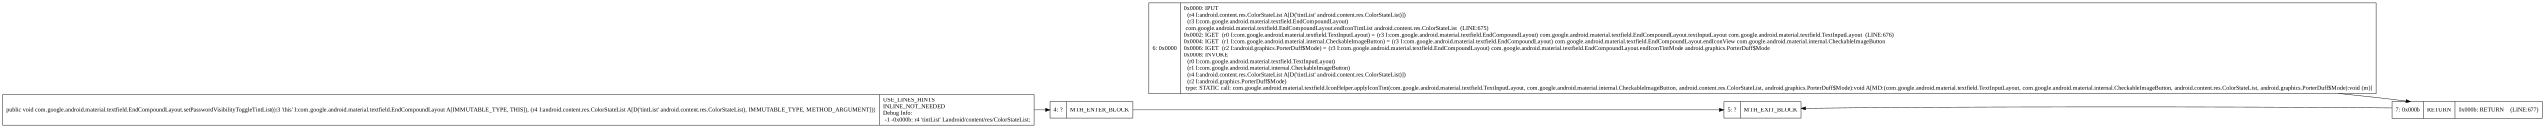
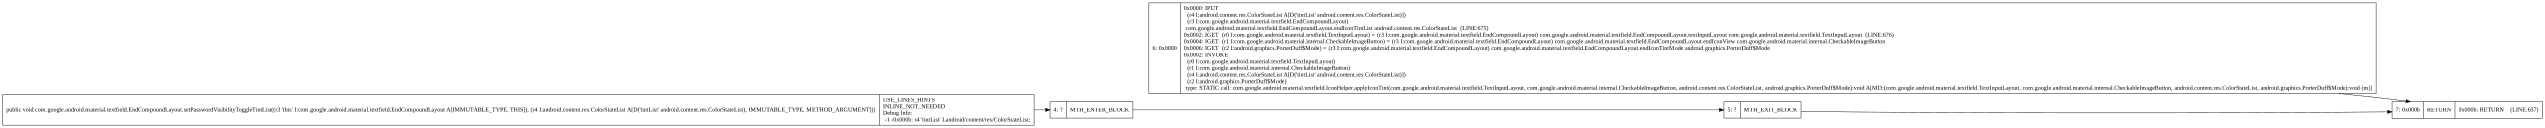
(1208, 55) -> (1208, 55)
(2099, 107) -> (2094, 113)
(2499, 110) -> (2499, 110)
